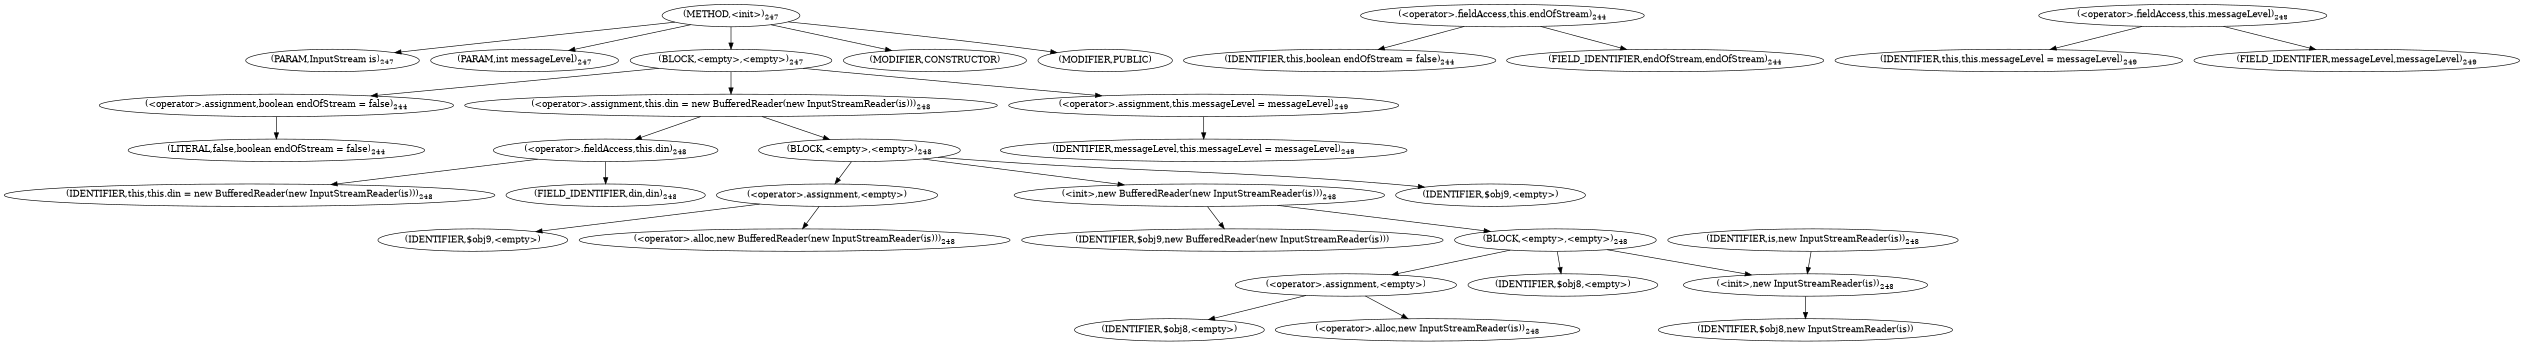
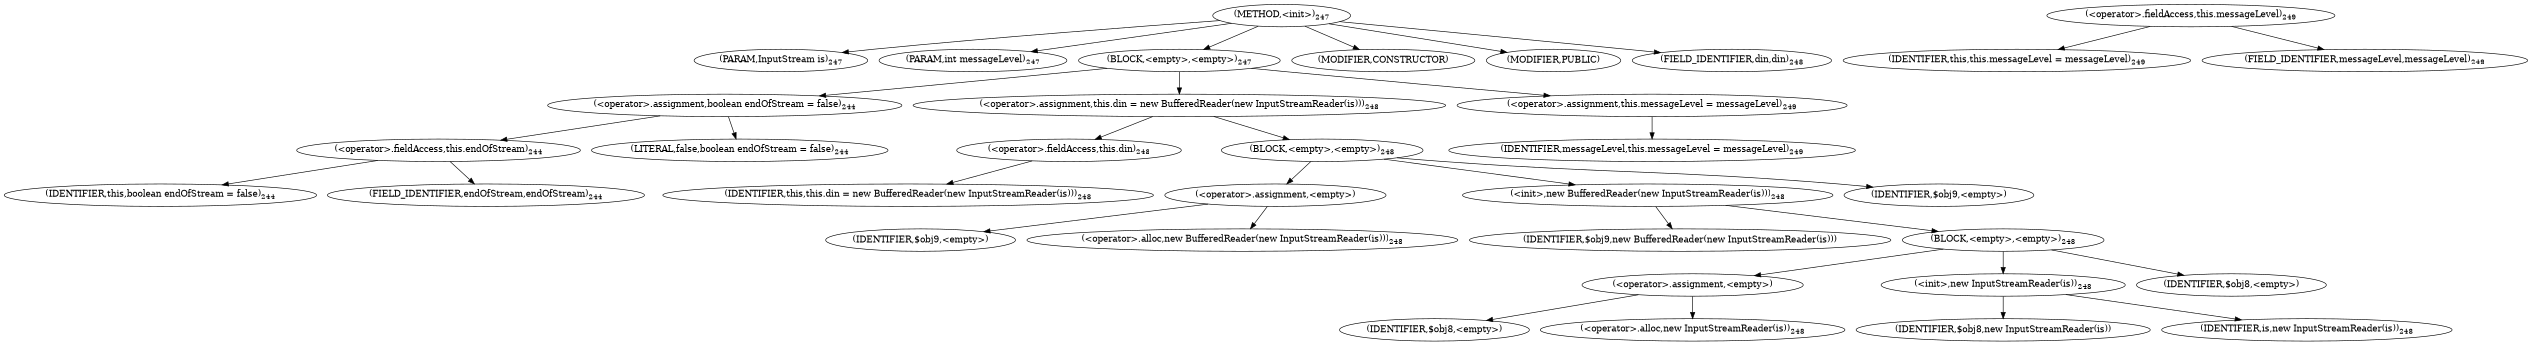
none -> (584, 128)
(606, 170) -> (1497, 37)
(1810, 259) -> (2151, 307)
